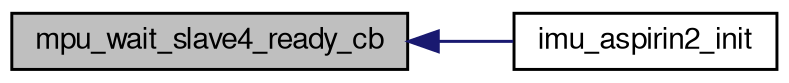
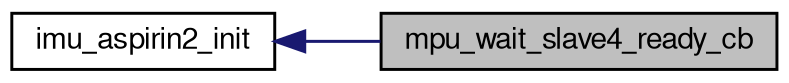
(476, 41) -> (343, 41)
